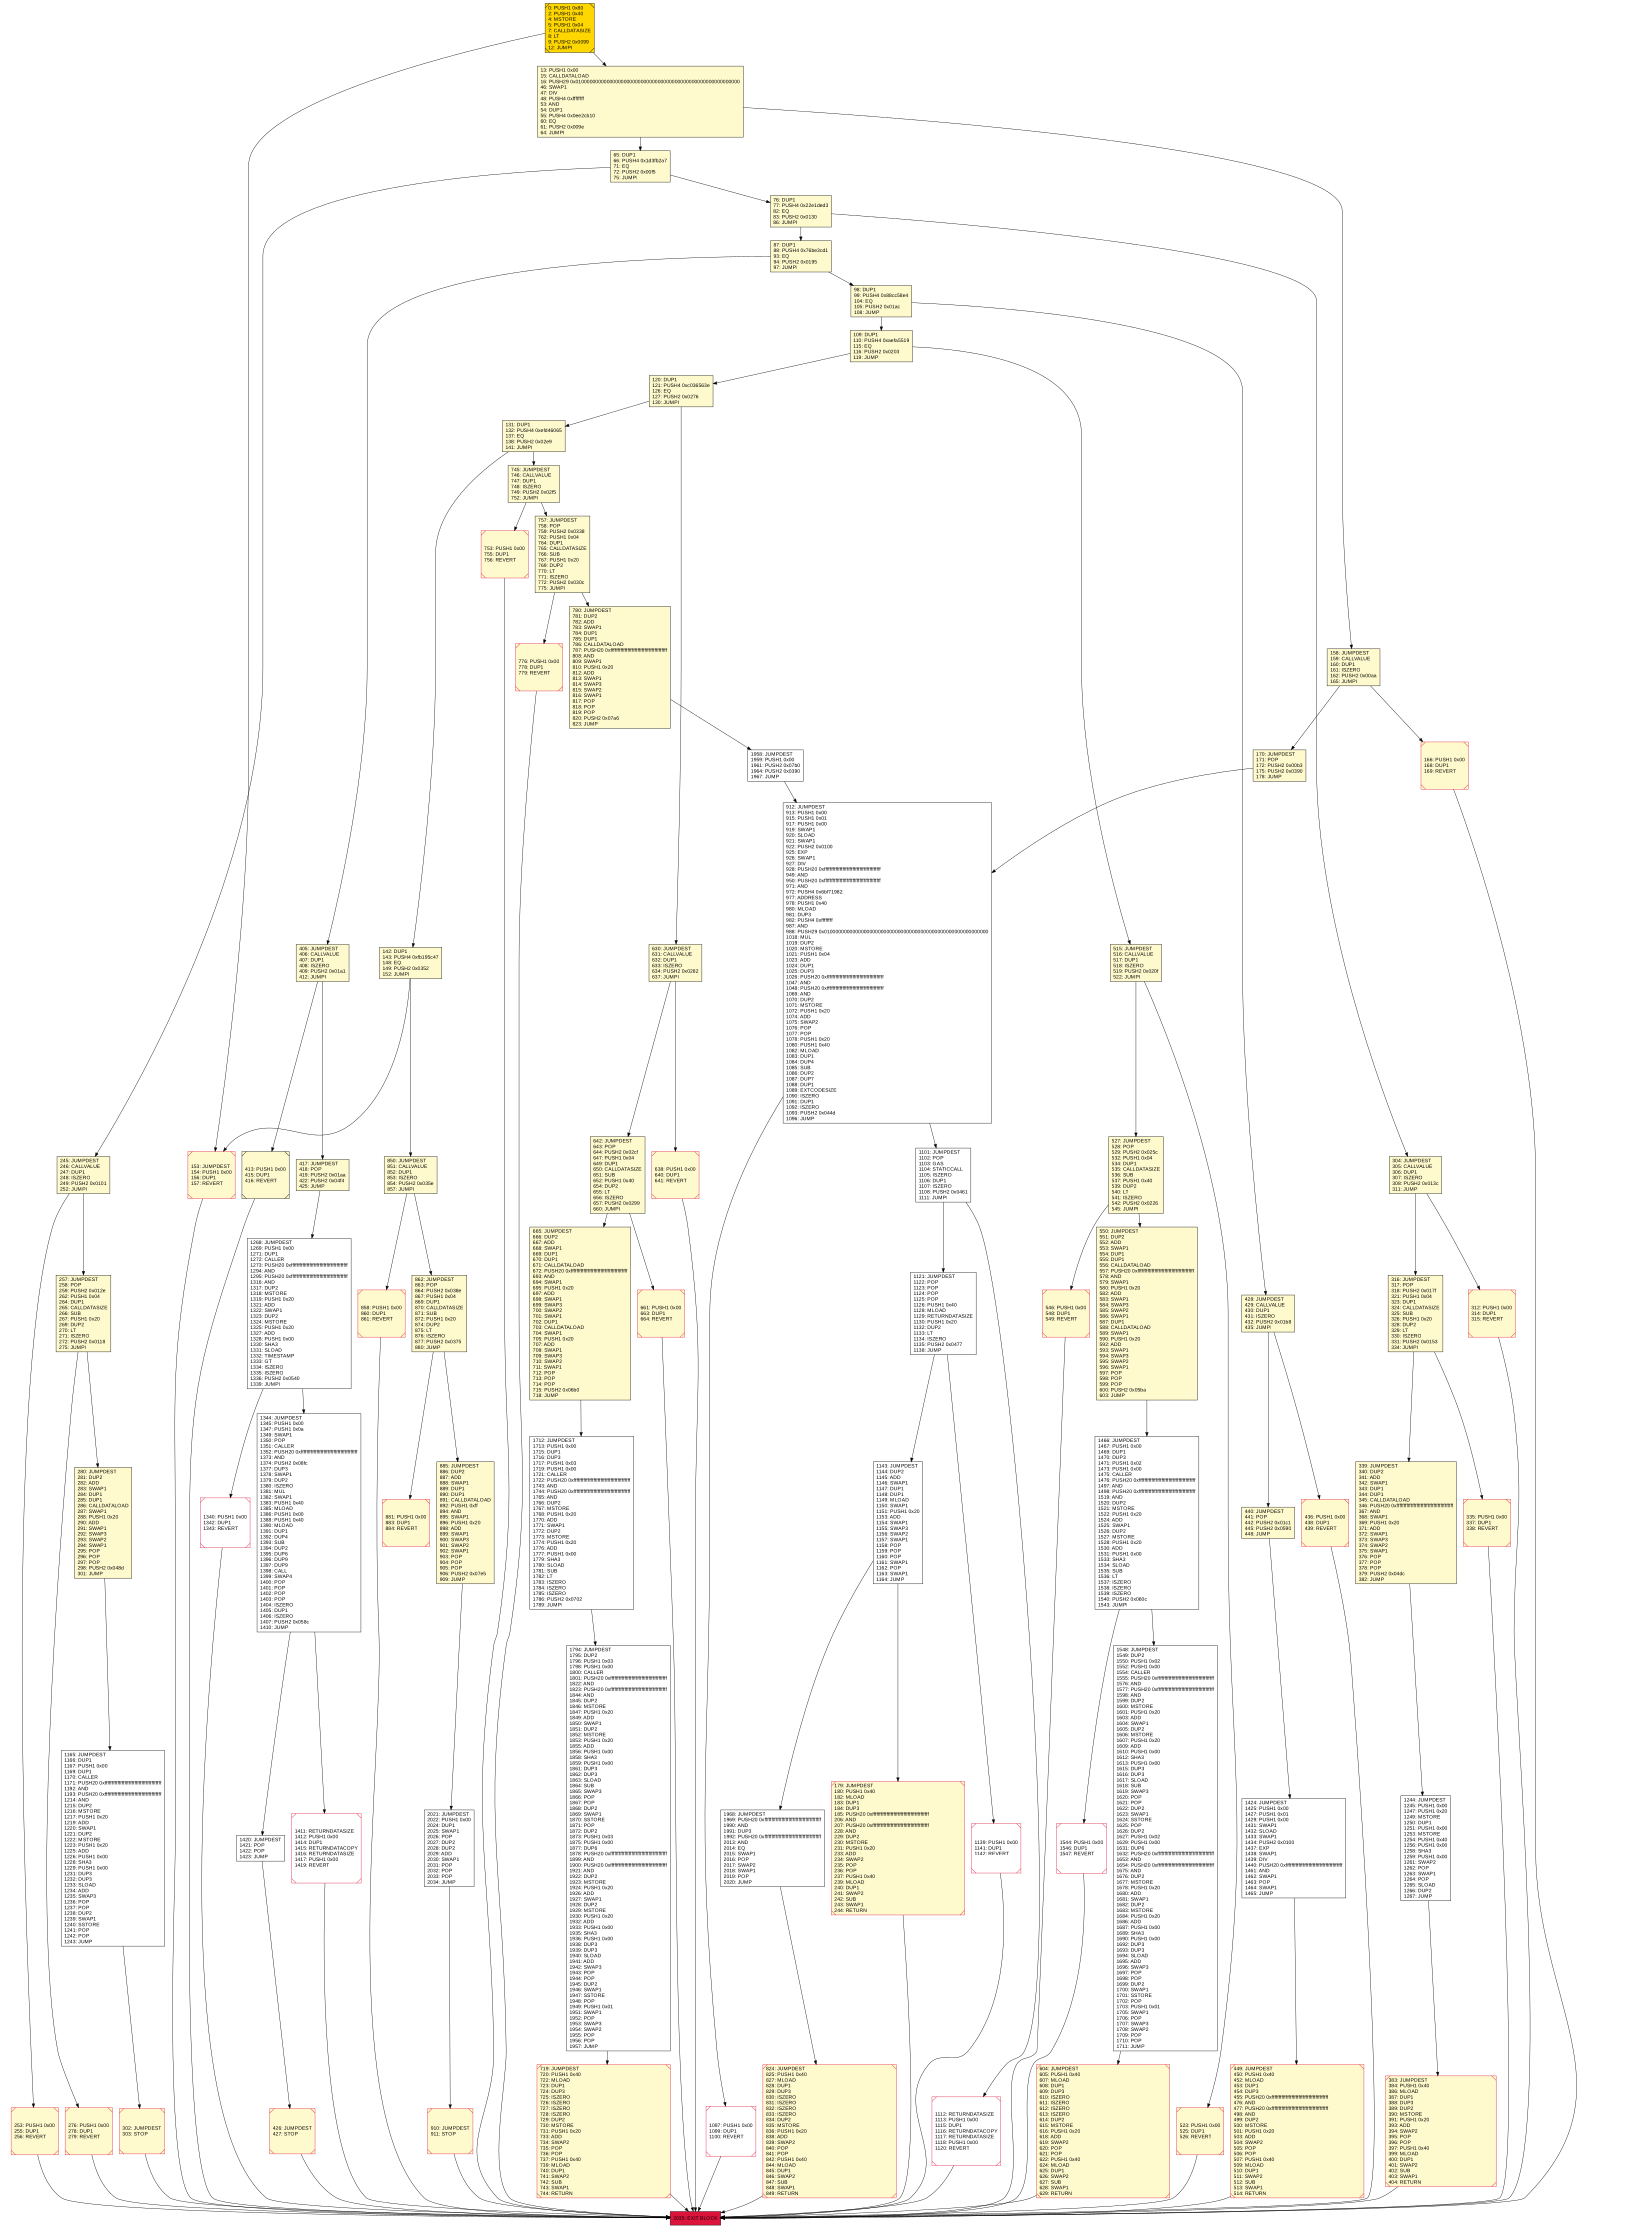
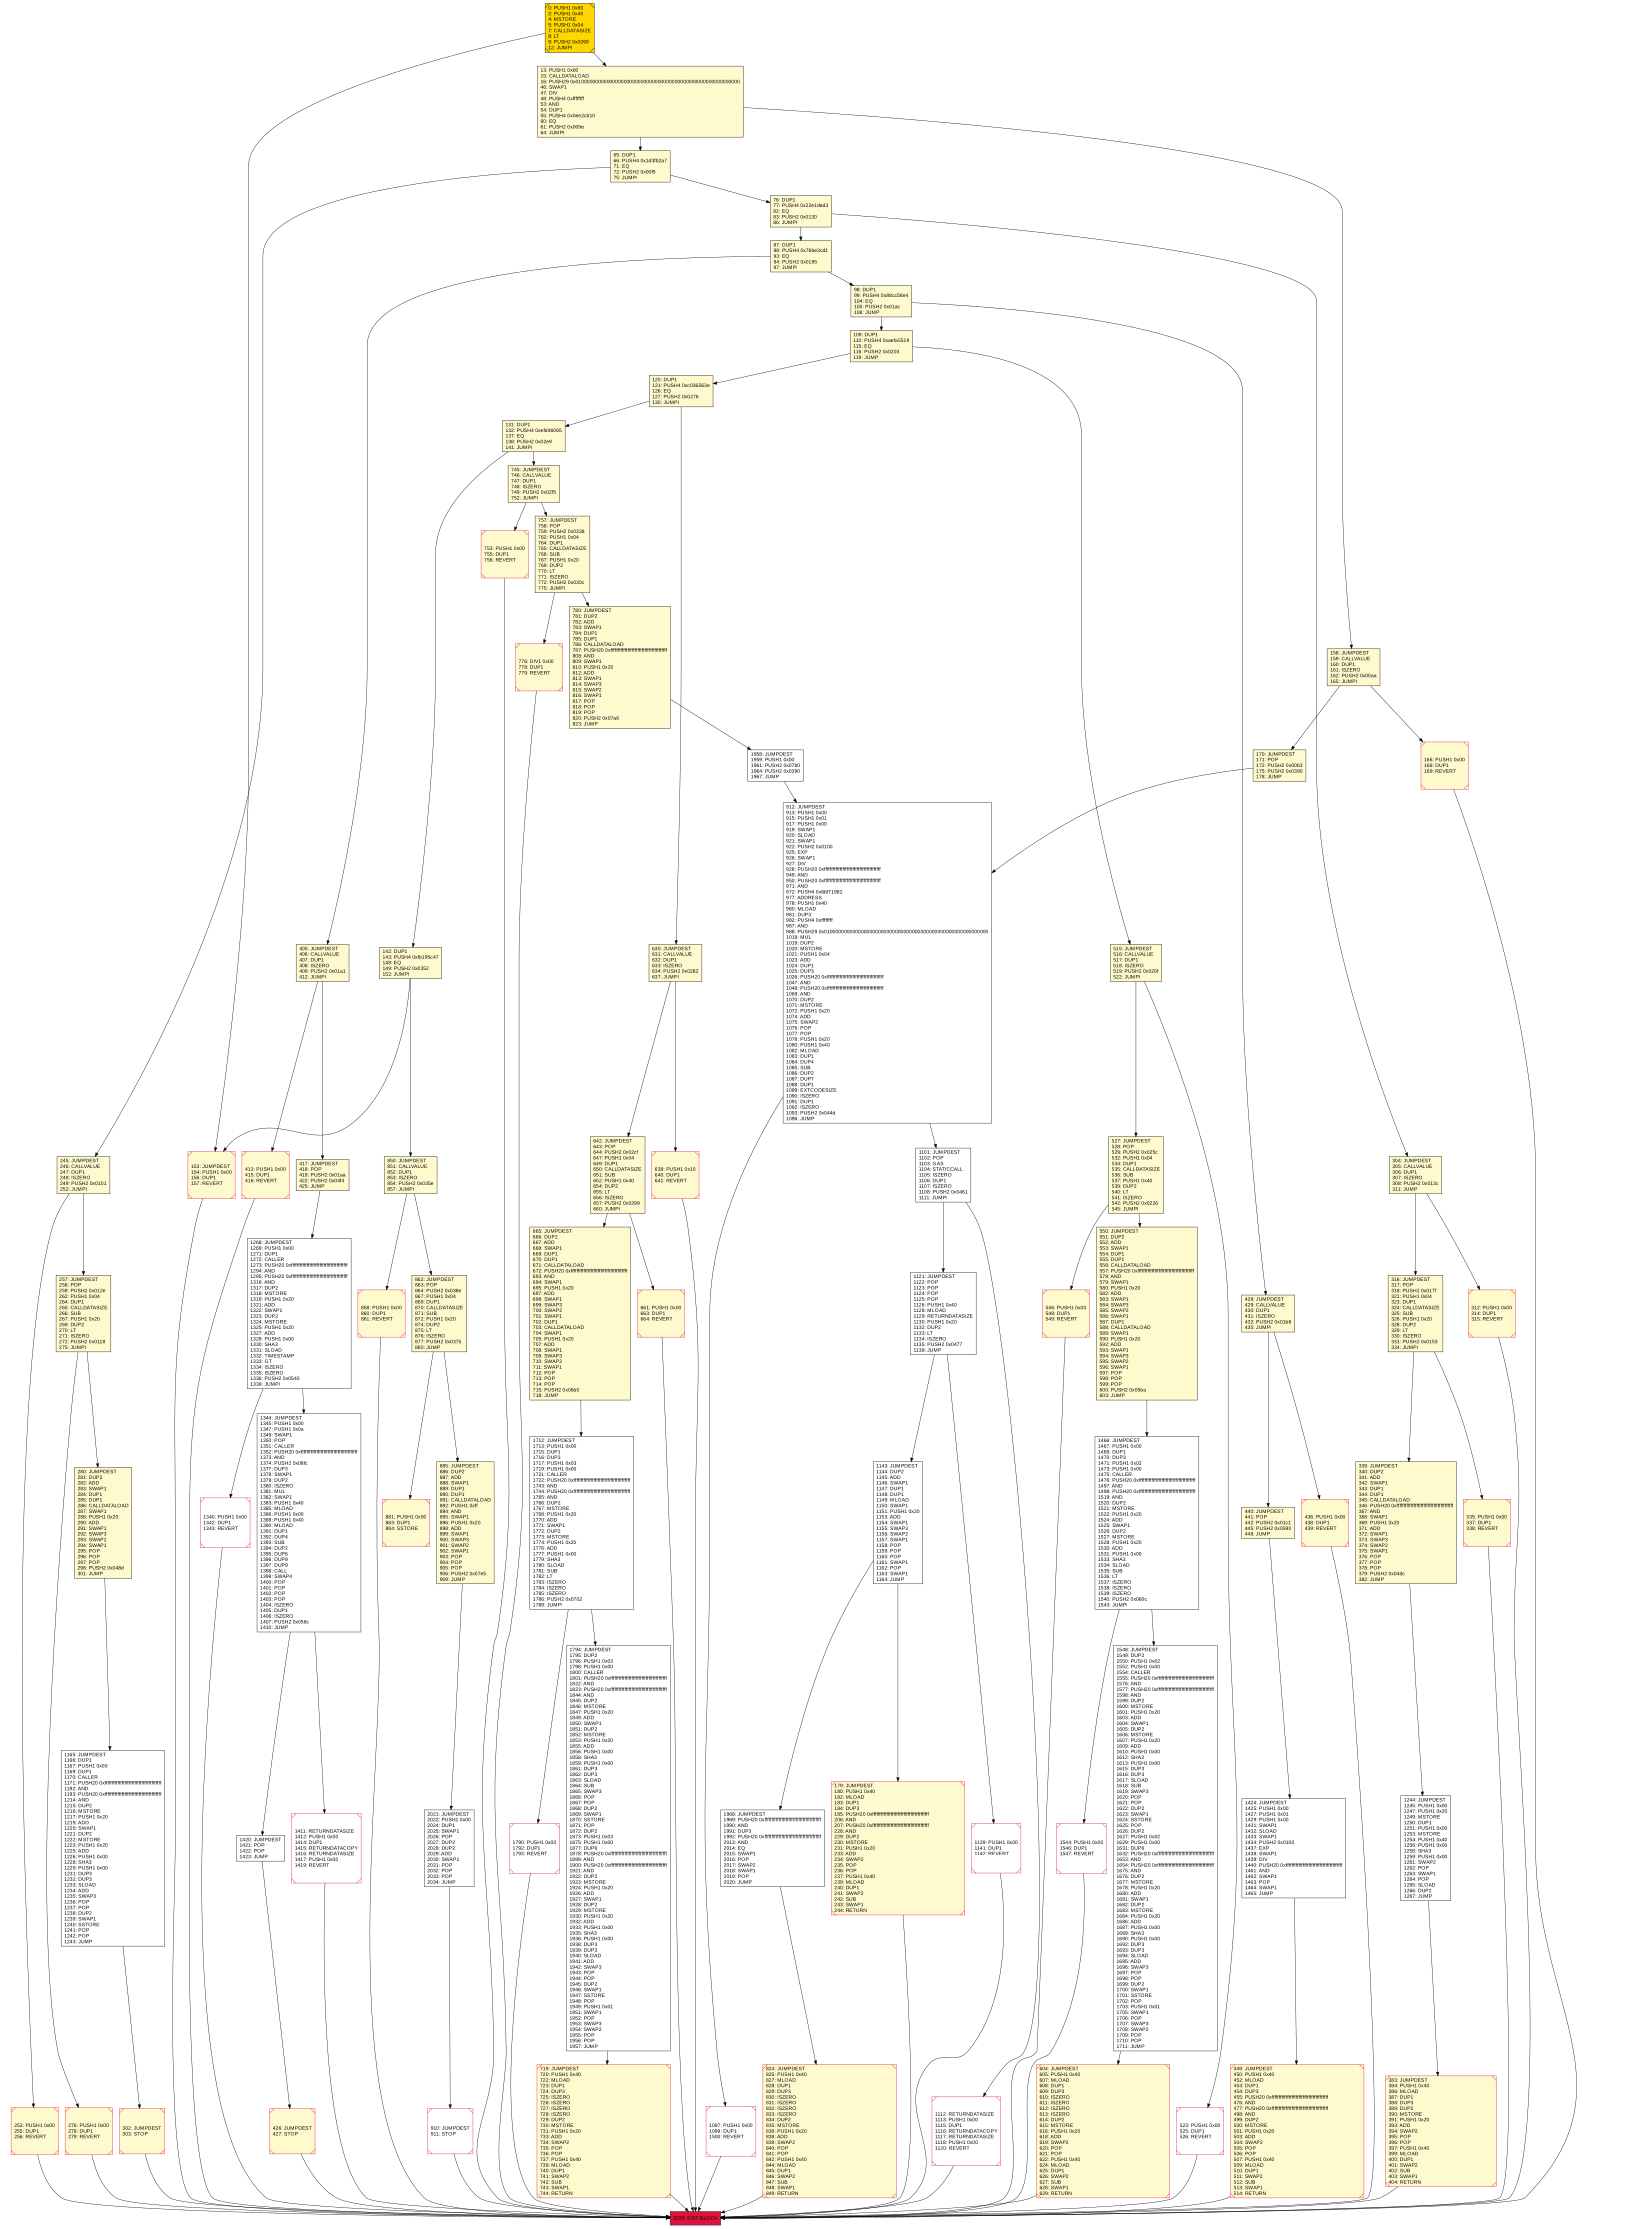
(539, 667) -> (539, 667)
(266, 1175) -> (266, 1175)
(675, 1175) -> (675, 1175)
(406, 1523) -> (406, 1523)
none -> (535, 1848)
(450, 2131) -> (450, 2131)
(731, 2131) -> (731, 2131)
(1200, 2131) -> (1200, 2131)
